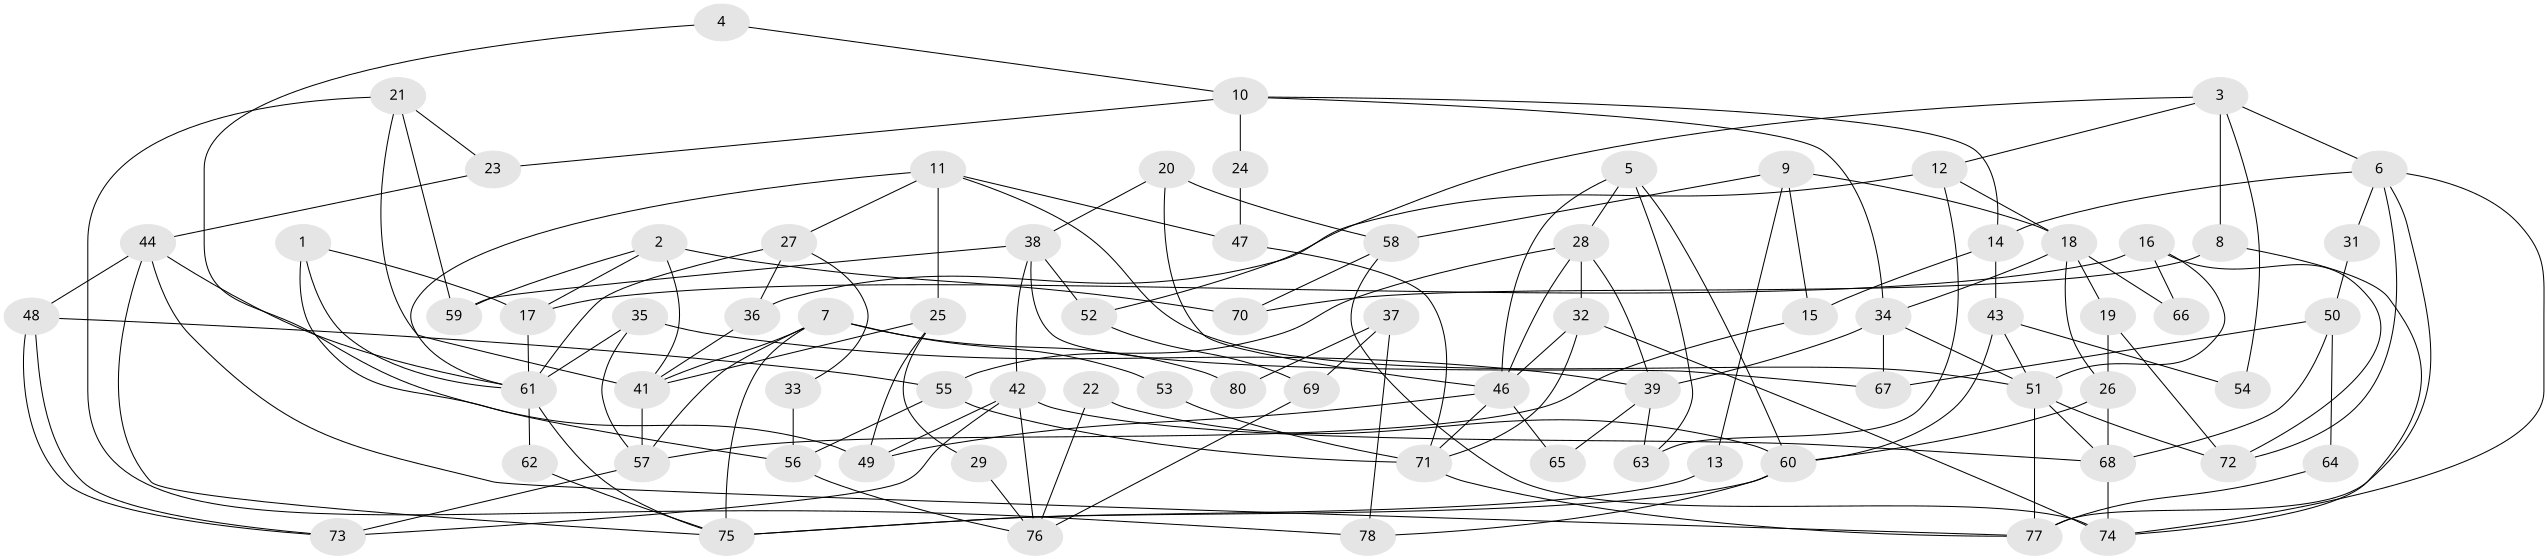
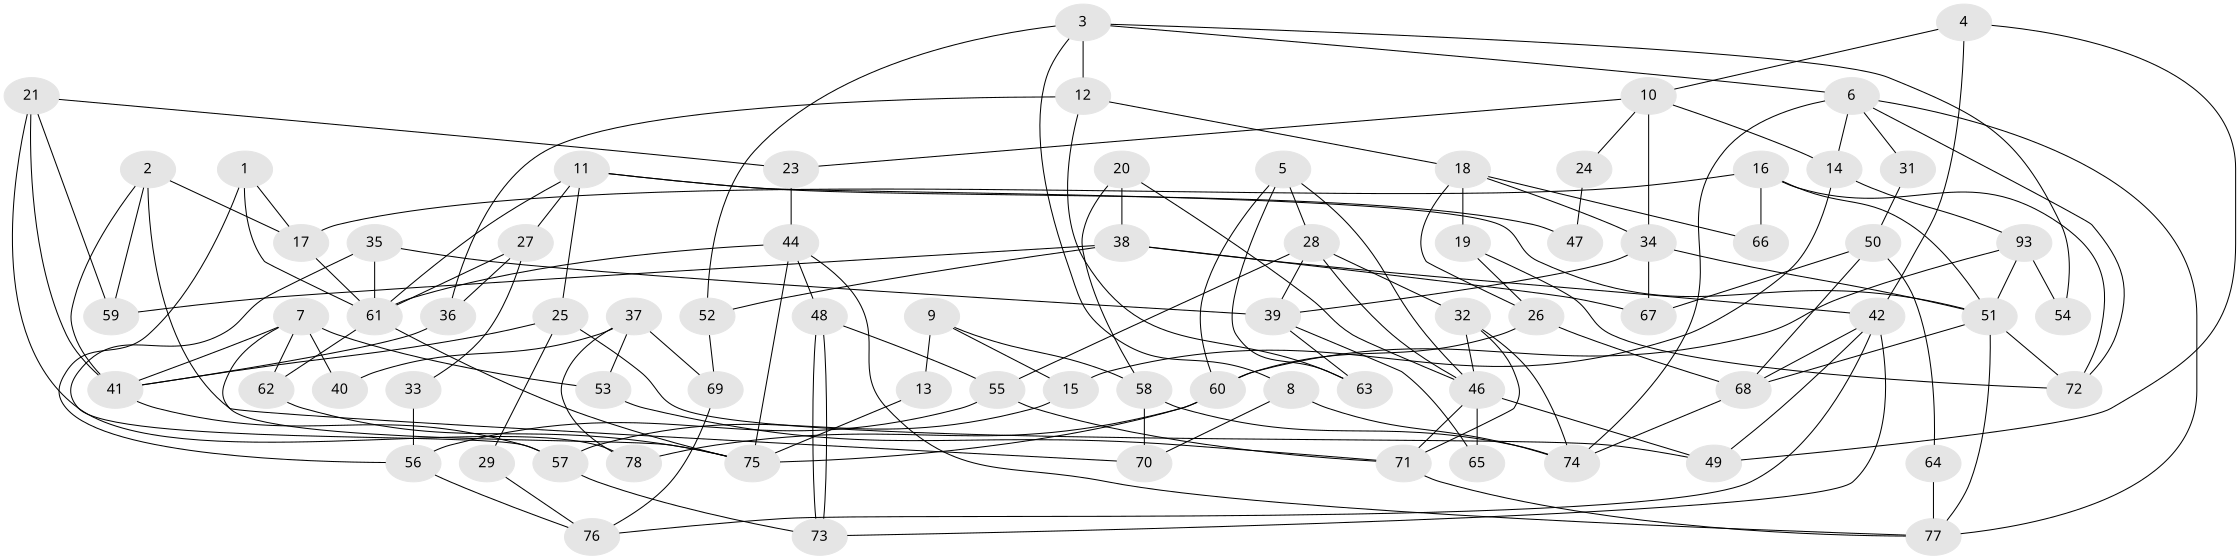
none -> (1948, 177)
(1932, 197) -> none
(1432, 304) -> none
(1996, 316) -> (2024, 243)
none -> (621, 349)
(715, 378) -> (284, 353)
(1091, 390) -> none
(1238, 390) -> (340, 390)
